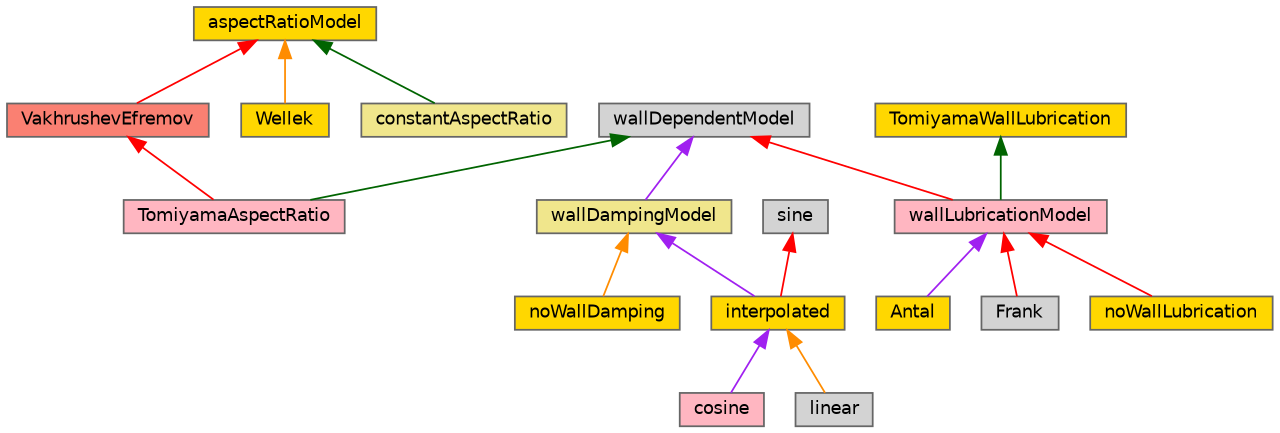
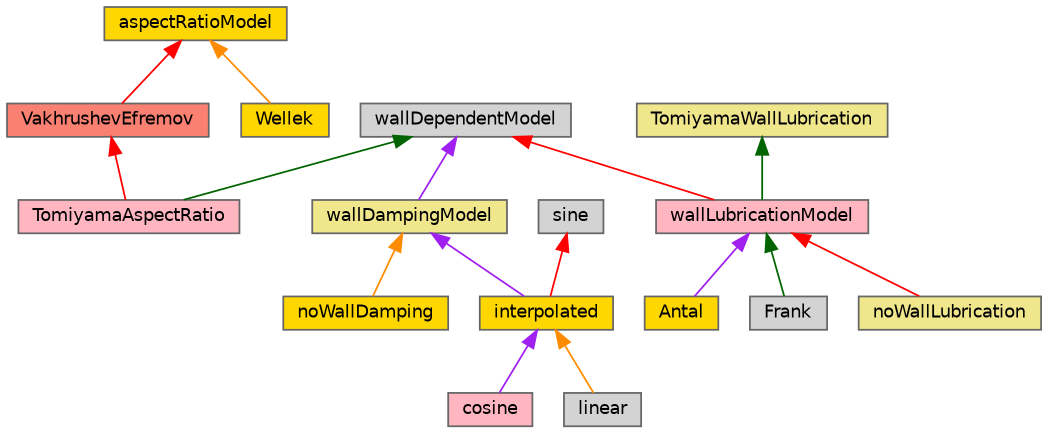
(464, 120) -> none
(1001, 120) -> (762, 120)
(1012, 274) -> (778, 274)
(1181, 313) -> (950, 313)
